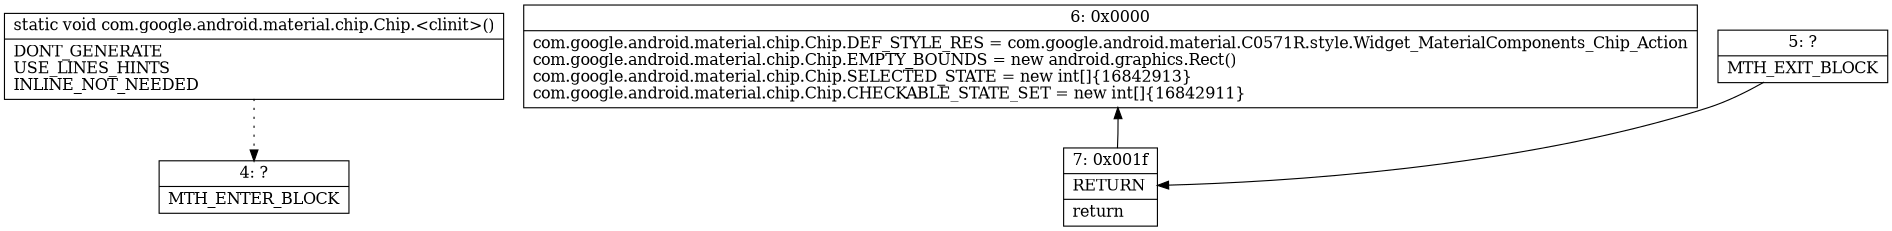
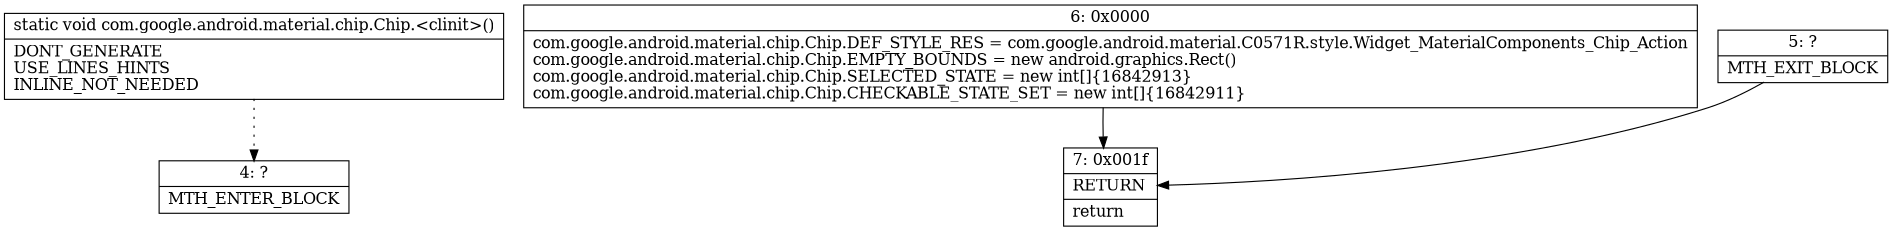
(1118, 133) -> (1103, 122)
